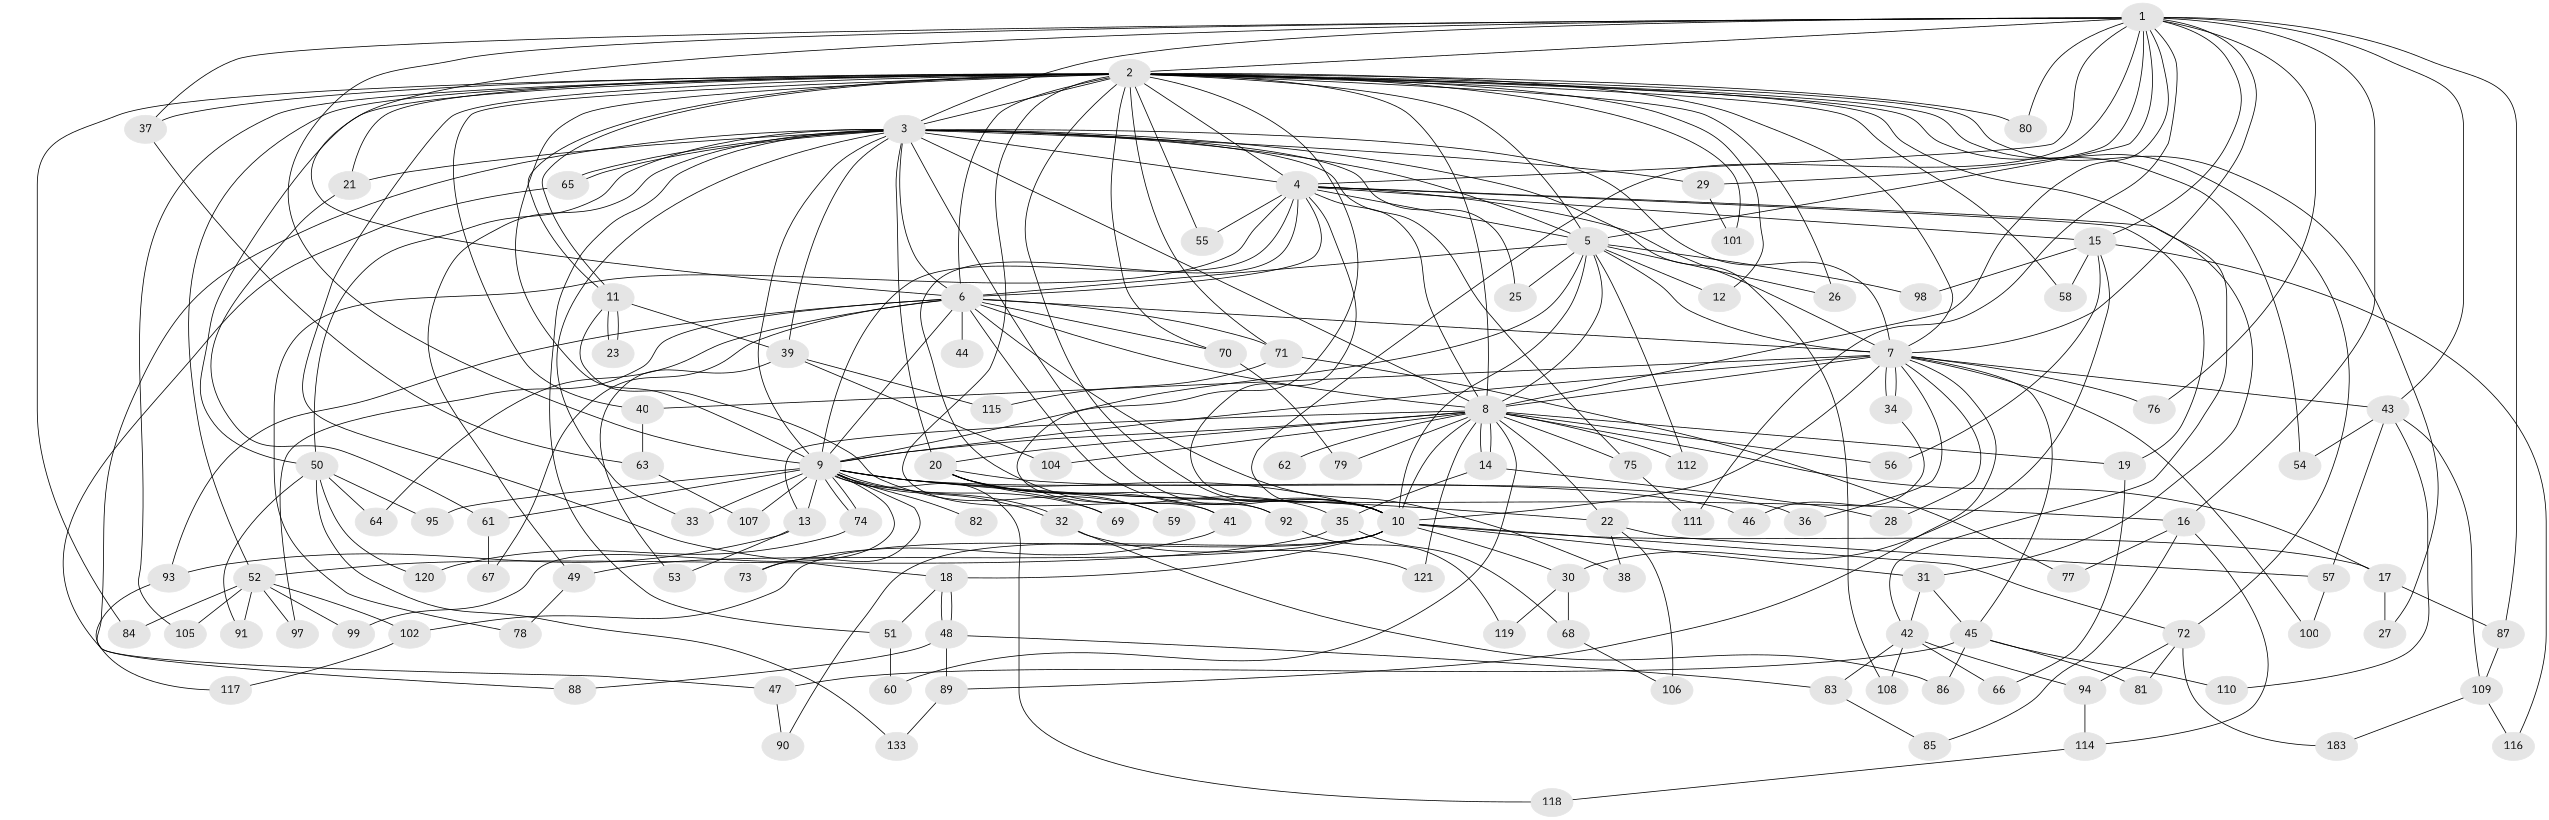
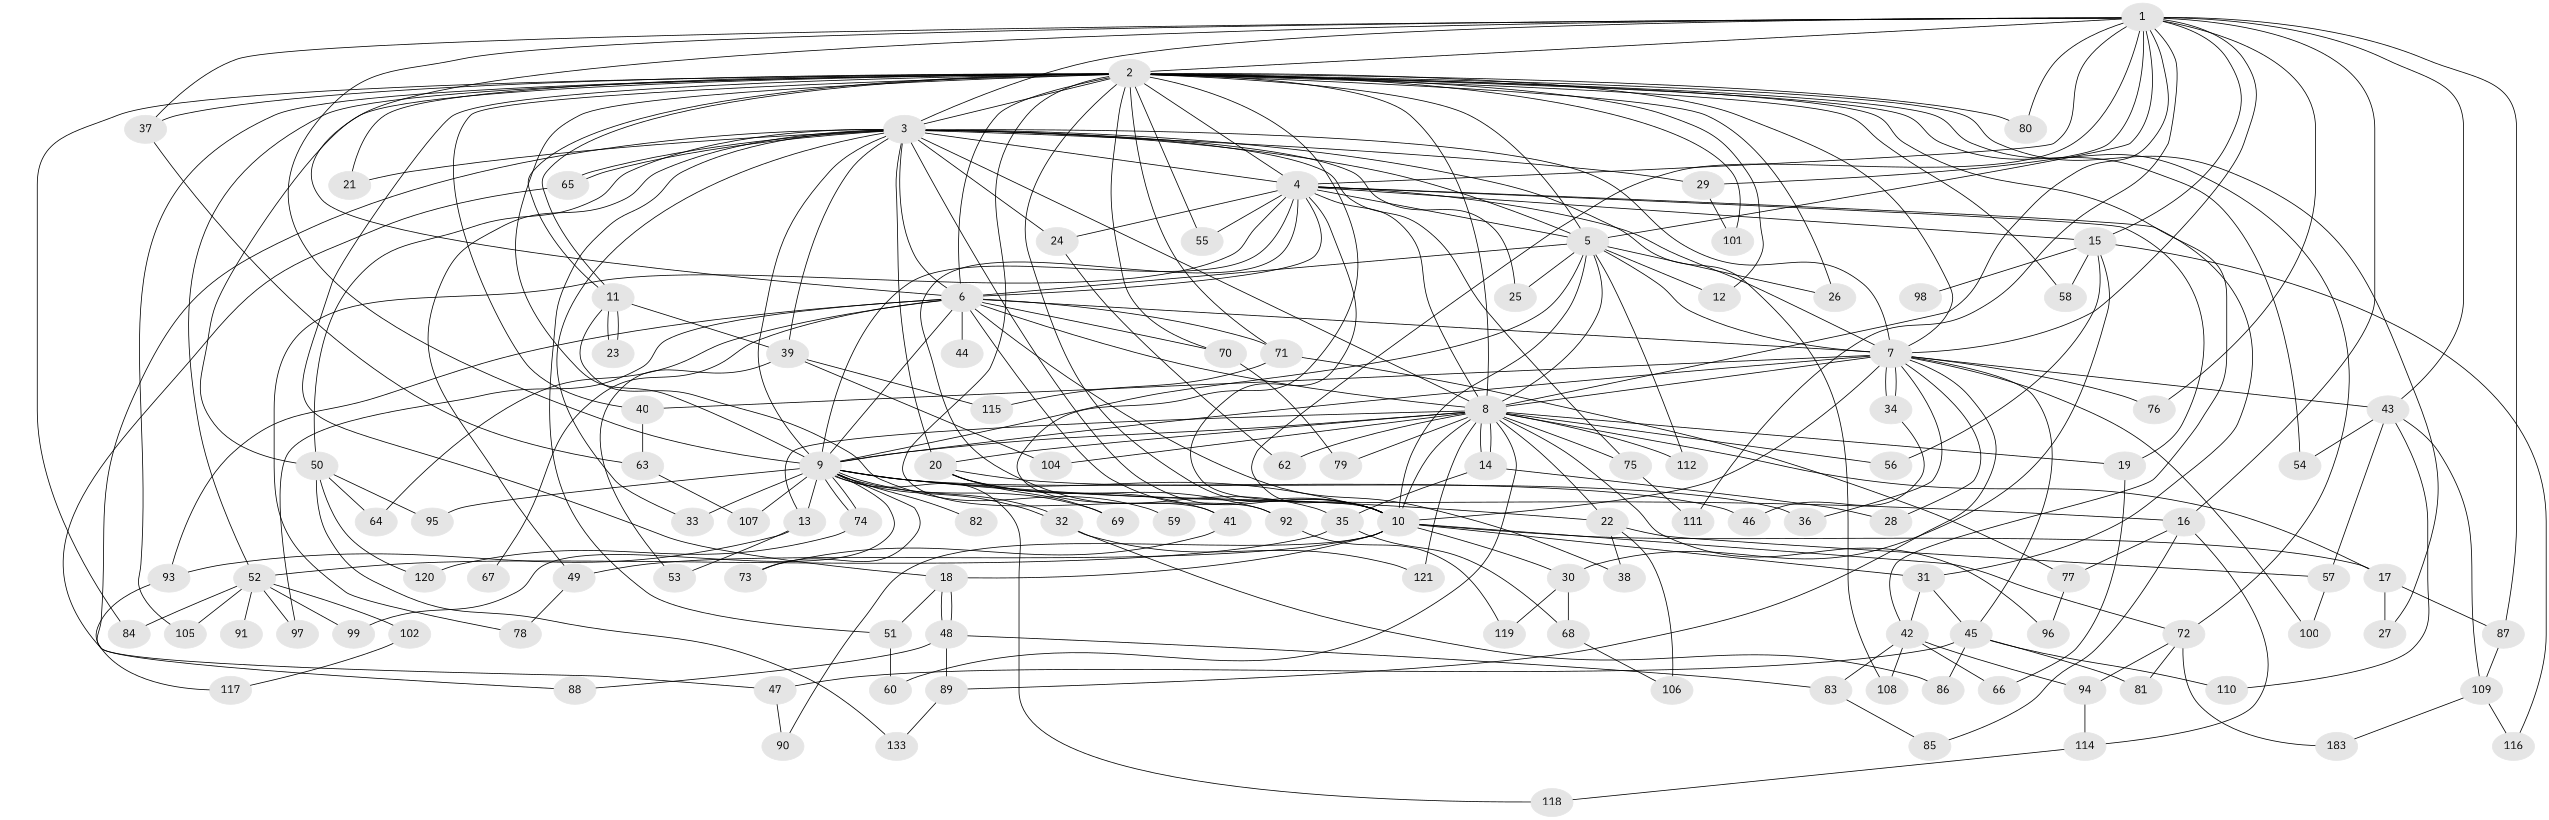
none -> (1057, 242)
(1777, 269) -> none
(1055, 493) -> none
(488, 522) -> none
(243, 535) -> none
(971, 544) -> none
none -> (2048, 634)
